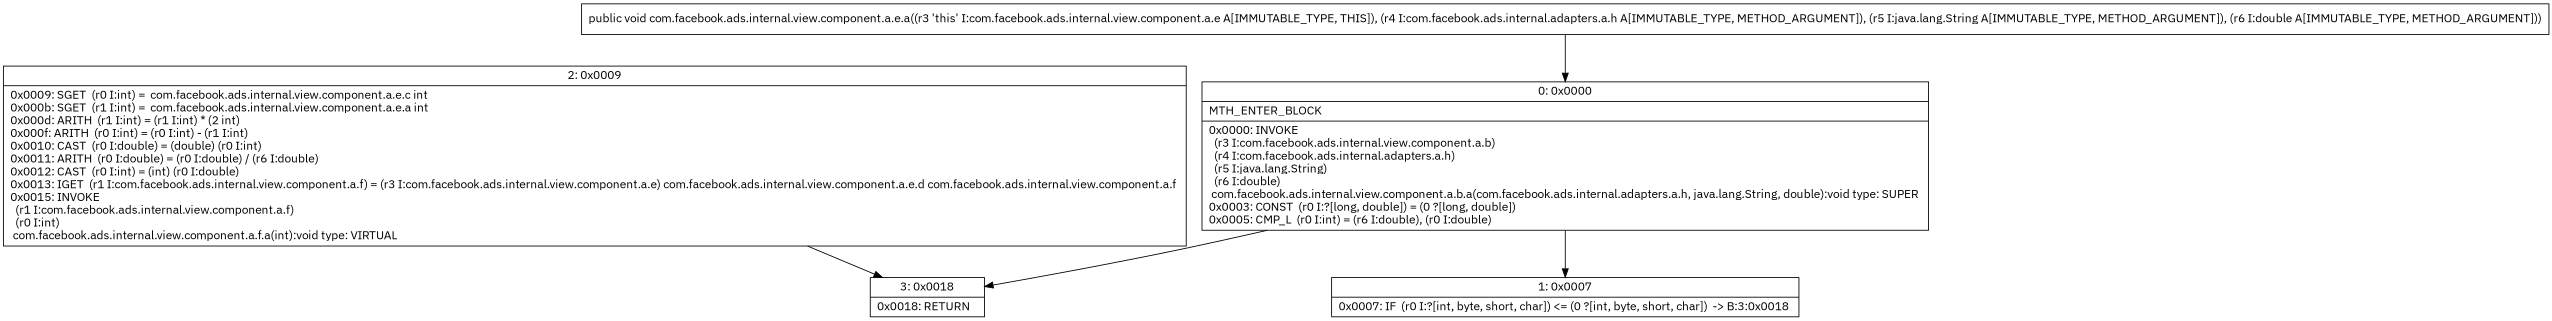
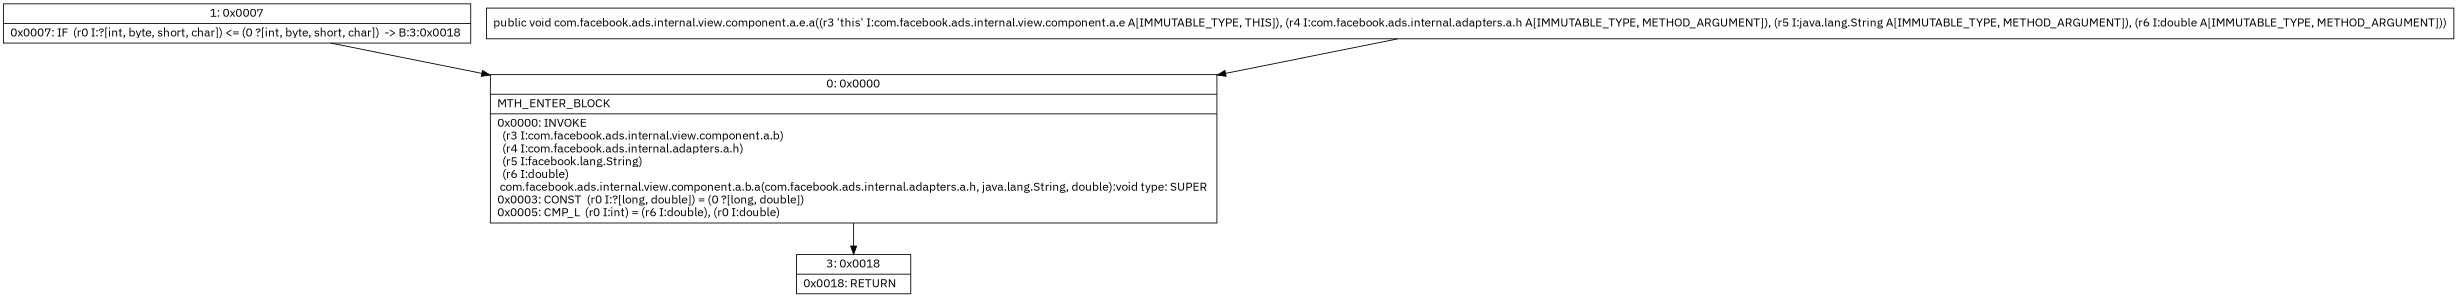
(595, 156) -> none
(1268, 169) -> (570, 162)
(1565, 249) -> (406, 58)
